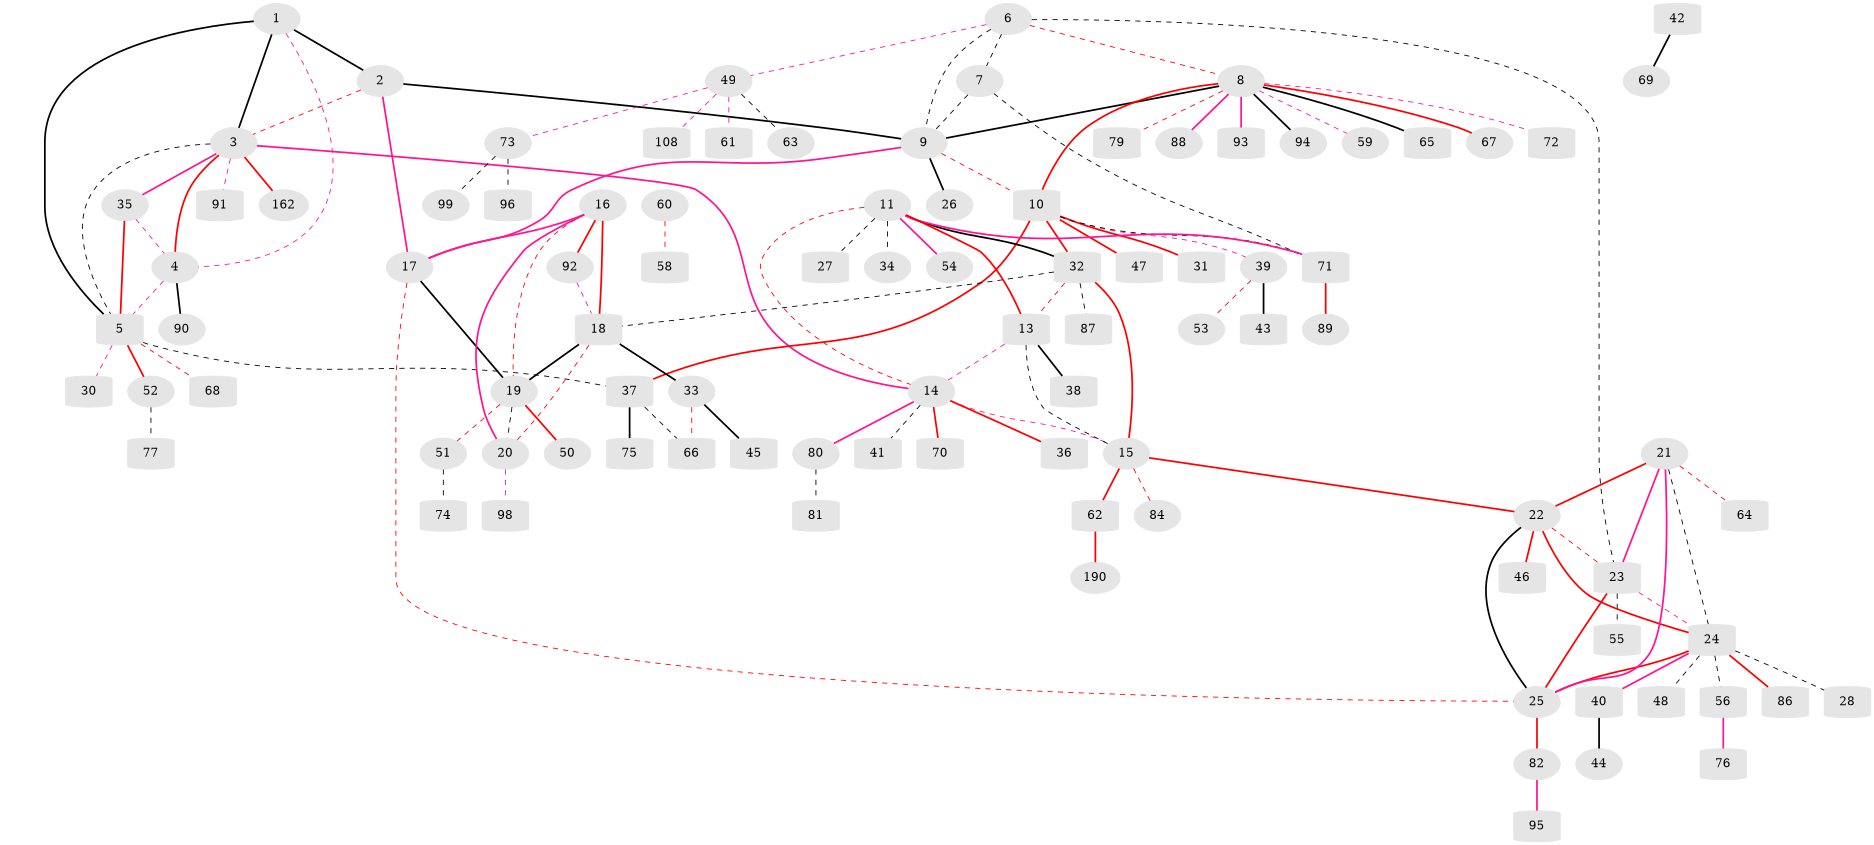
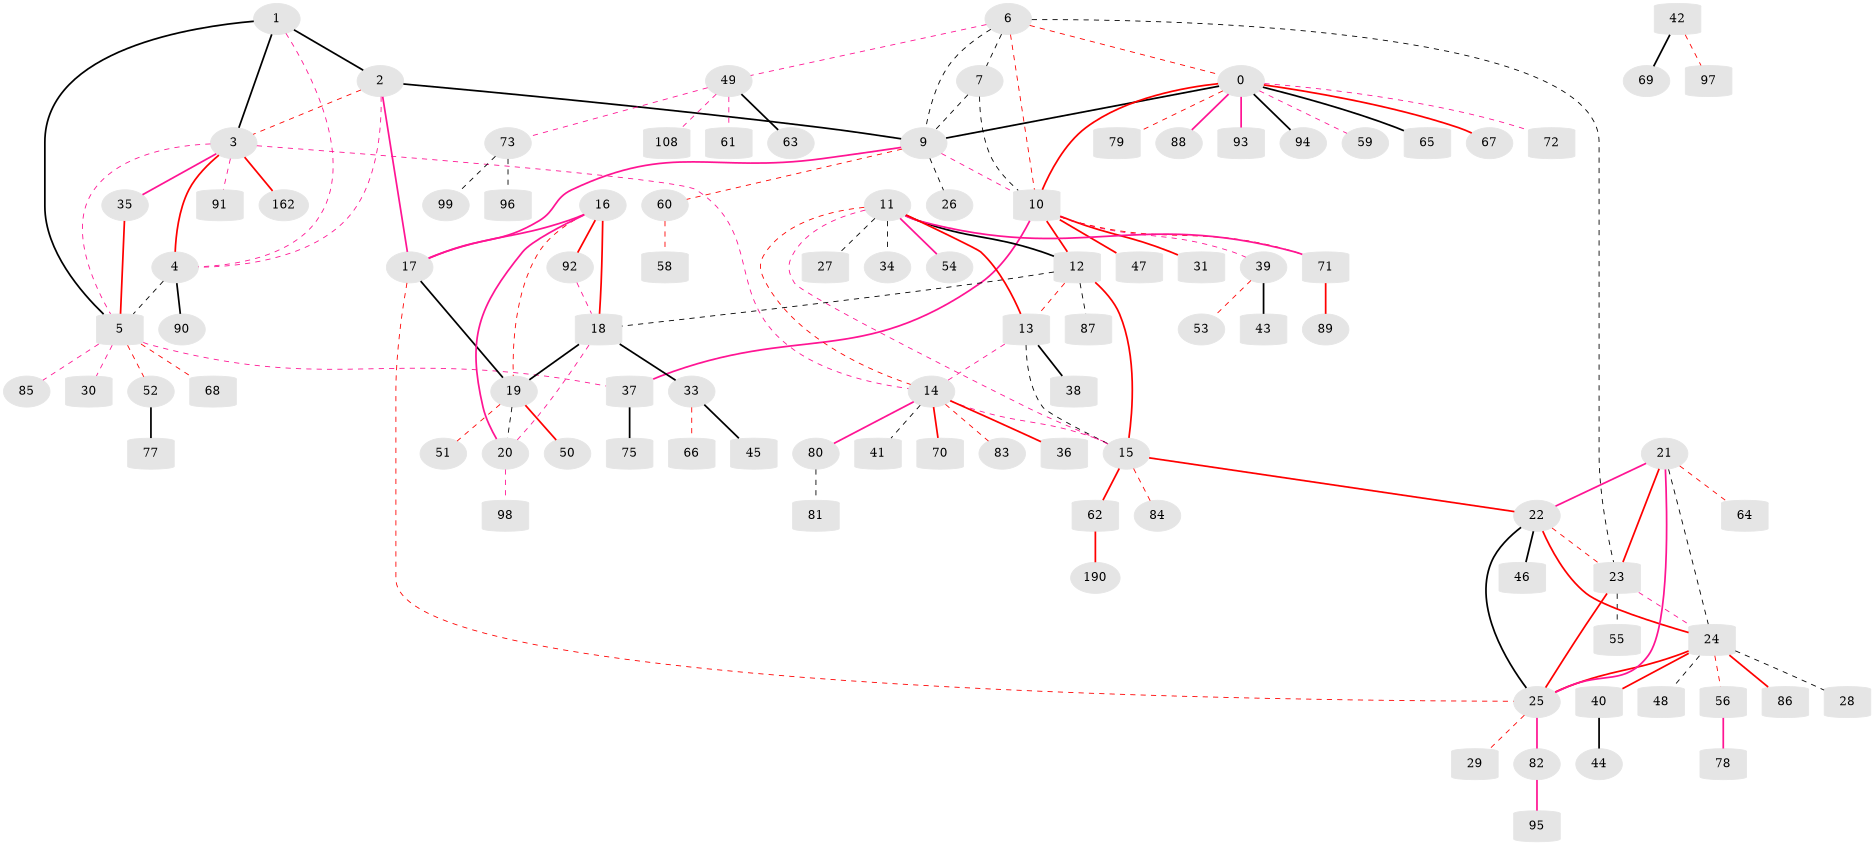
(1241, 81) -> (1241, 81)
none -> (1709, 81)
(760, 112) -> (760, 112)
none -> (1022, 112)
(977, 173) -> (977, 173)
none -> (794, 174)
(937, 174) -> (937, 174)
(634, 179) -> (634, 179)
(1141, 188) -> (988, 148)
(93, 191) -> (93, 191)
(1181, 235) -> (1181, 235)
(150, 236) -> (335, 229)
(1077, 267) -> (1077, 267)
(148, 297) -> (148, 297)
(860, 336) -> (860, 336)
none -> (897, 341)
(136, 361) -> (136, 361)
(374, 369) -> (374, 369)
none -> (27, 392)
(555, 394) -> (555, 394)
(151, 423) -> (151, 423)
(661, 423) -> none
none -> (1002, 454)
(1608, 482) -> (1608, 482)
(1641, 515) -> (1641, 515)
(443, 516) -> none
(1530, 547) -> (1530, 547)
(1656, 671) -> (1656, 671)
(1718, 671) -> (1718, 671)
(1537, 733) -> (1537, 733)
none -> (1475, 764)
(1723, 764) -> (1723, 764)
